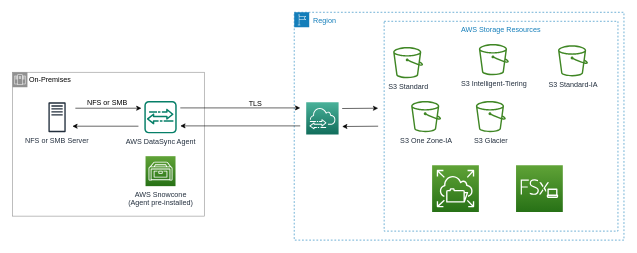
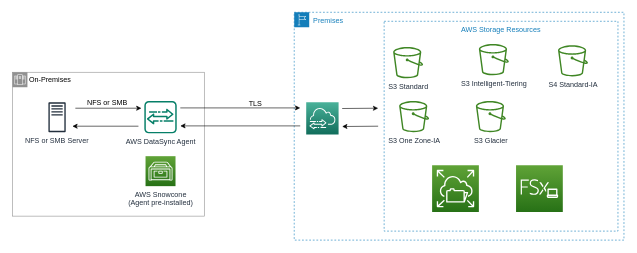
(325, 21) -> (329, 21)
(574, 85) -> (574, 85)
(426, 117) -> (414, 117)
